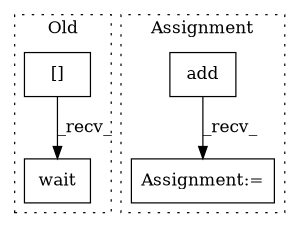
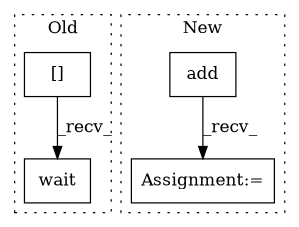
(203, 29) -> (203, 29)
